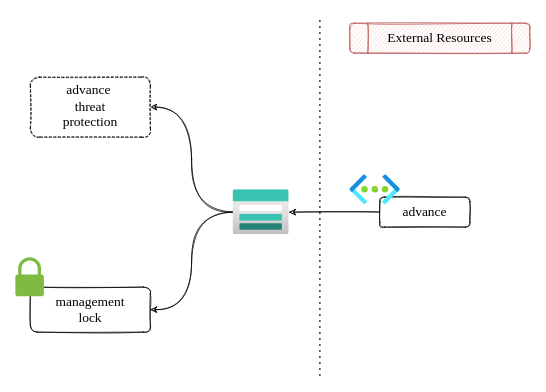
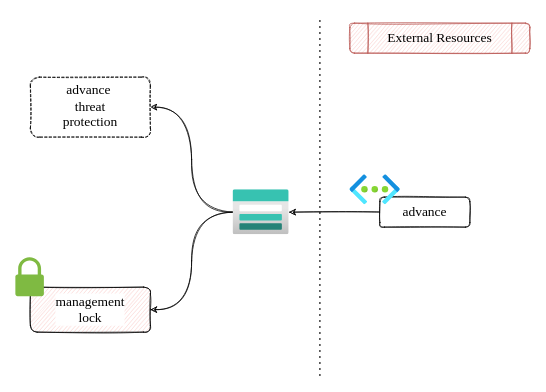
(90, 309) -> (90, 309)
